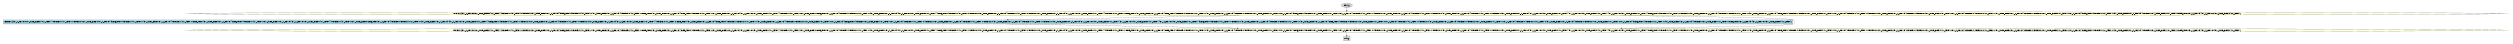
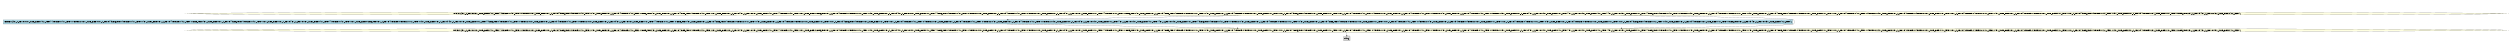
(1347, 5) -> none
